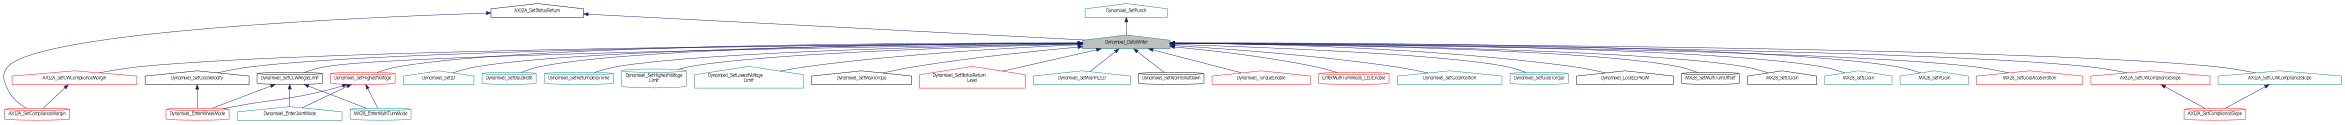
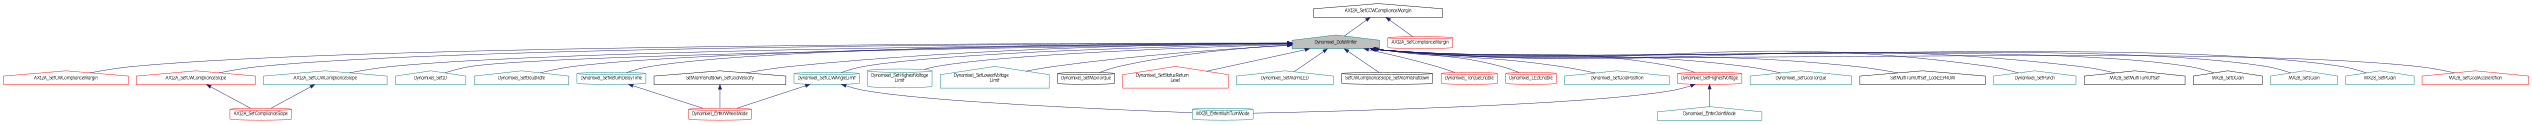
(537, 11) -> (1378, 11)
(1126, 28) -> (1697, 53)
(197, 78) -> (720, 78)
(290, 78) -> (827, 78)
(509, 78) -> (521, 78)
(862, 78) -> (1086, 78)
(1171, 78) -> (1387, 78)
(1261, 78) -> (1469, 78)
(1354, 78) -> (1531, 78)
(1539, 78) -> (1801, 78)
(1625, 78) -> (1923, 78)
(1710, 78) -> (2135, 78)
(290, 95) -> none
(54, 98) -> none
(283, 99) -> (668, 97)
